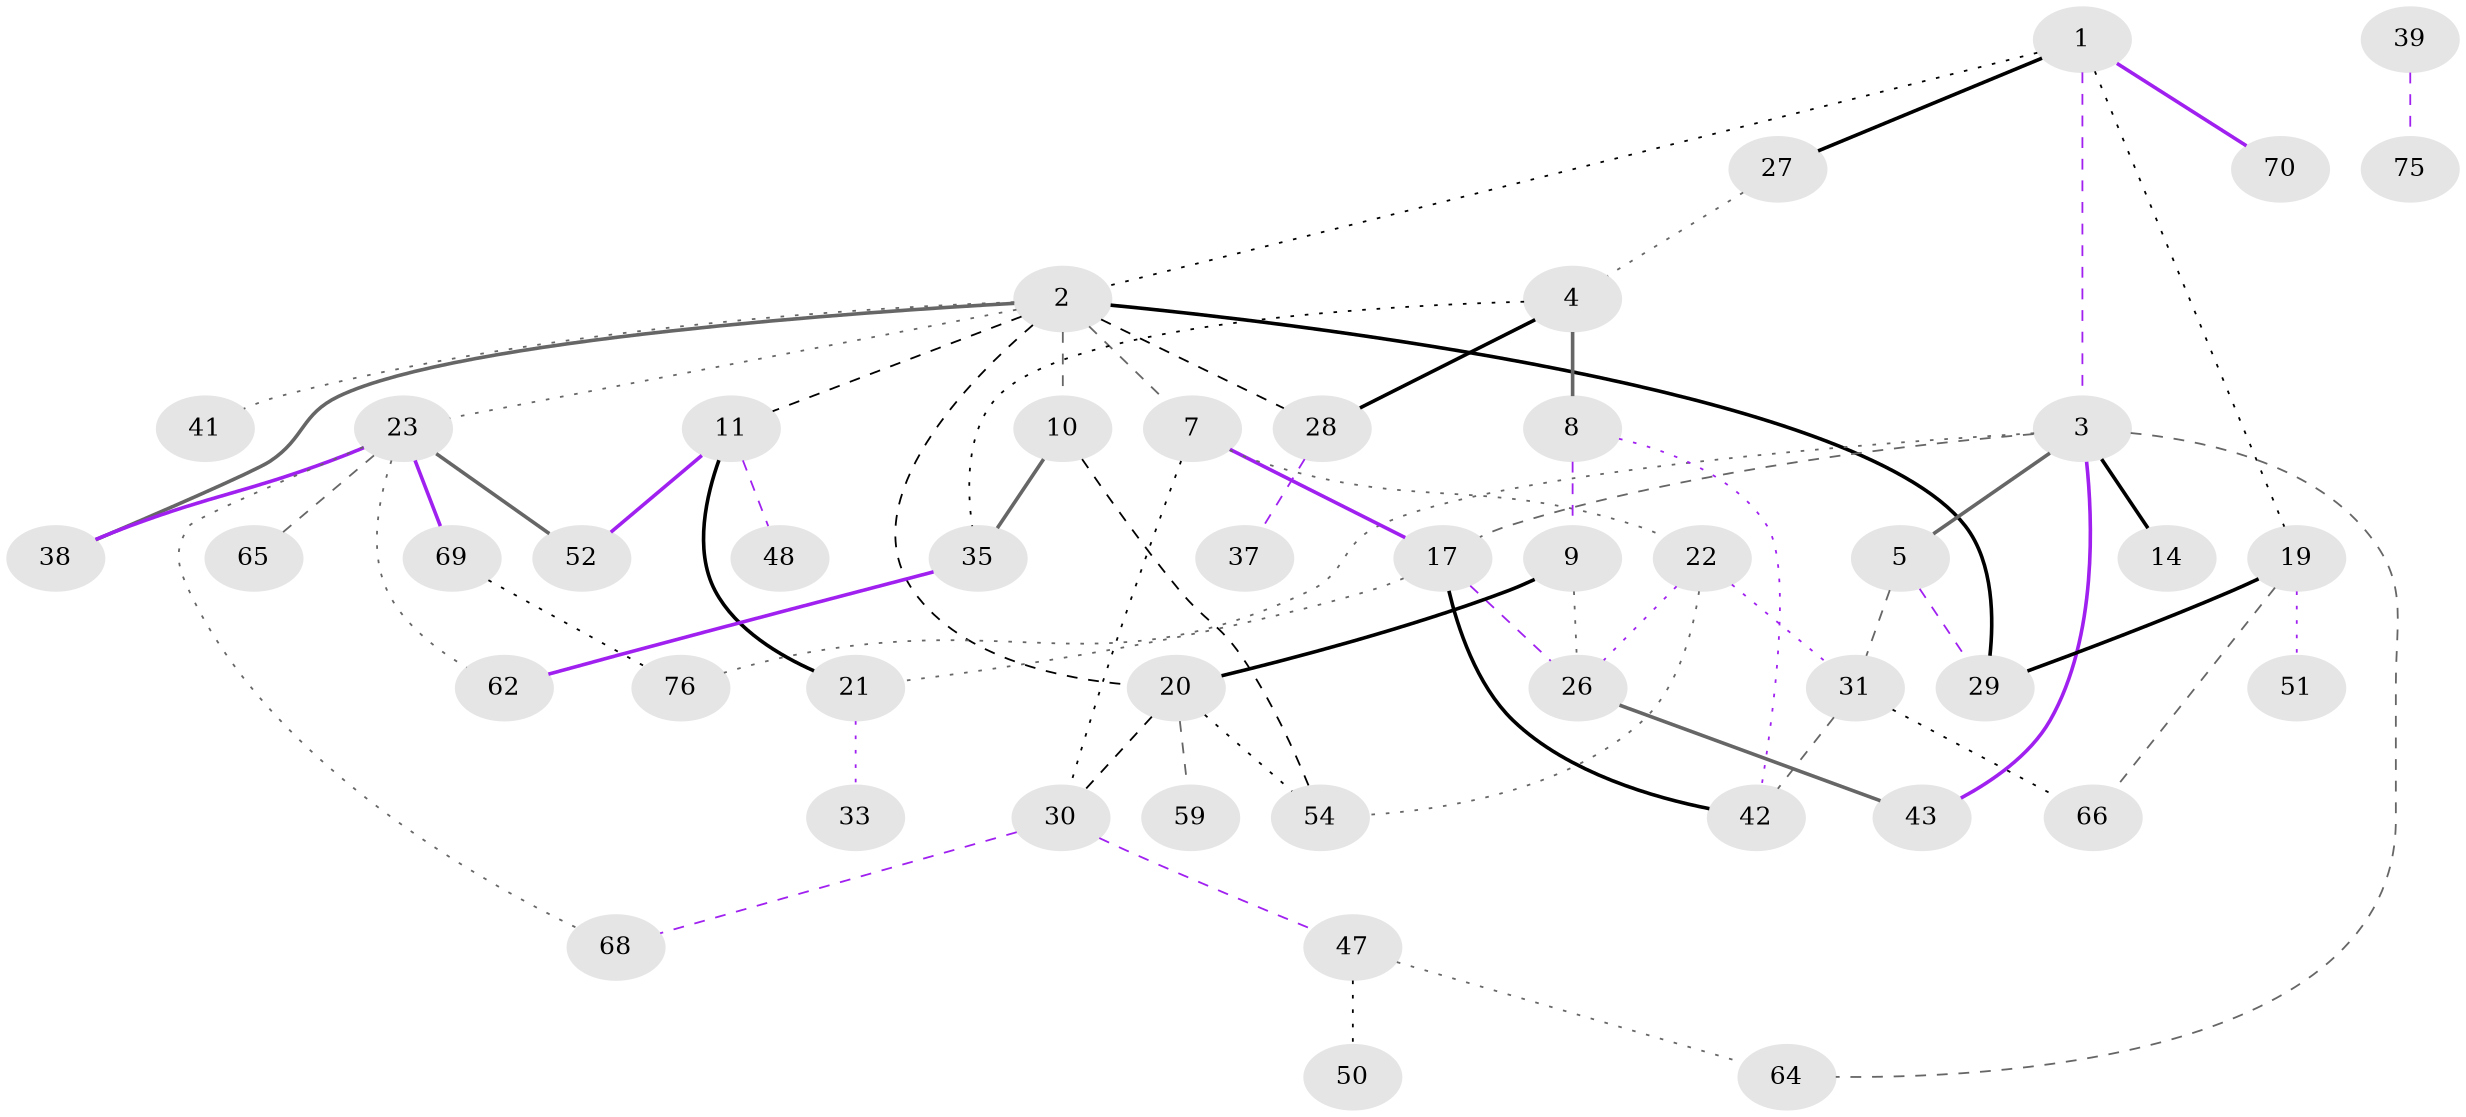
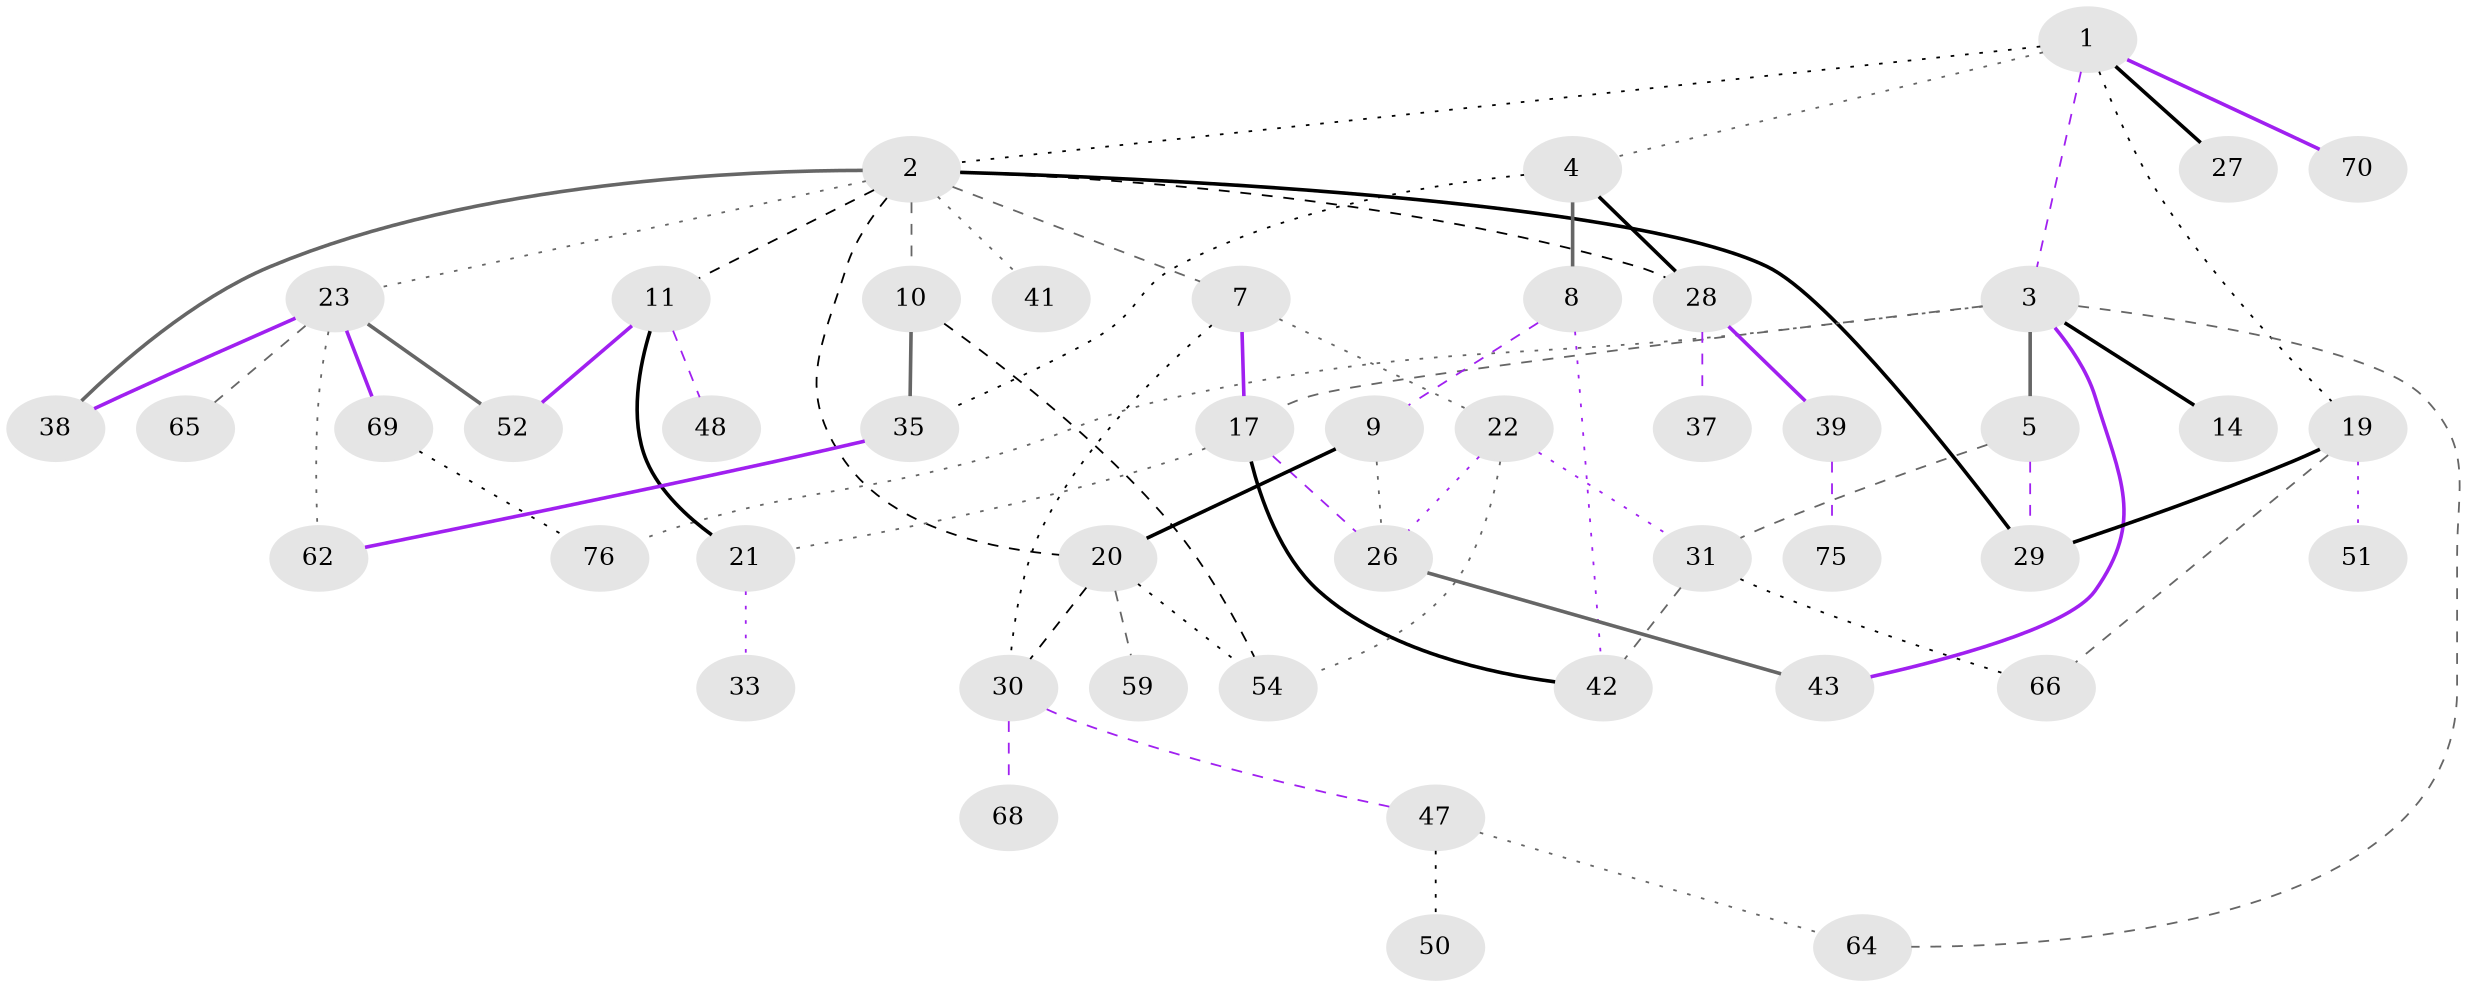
(1675, 234) -> (1830, 104)
none -> (1767, 364)
(262, 699) -> none
